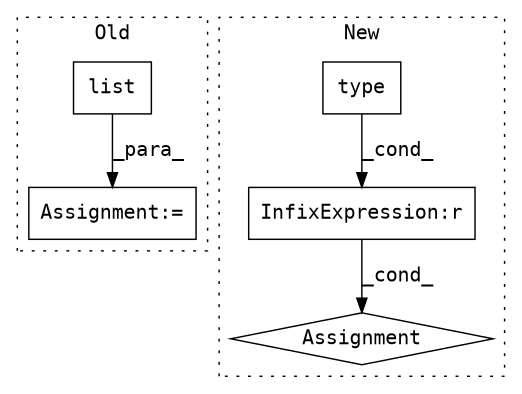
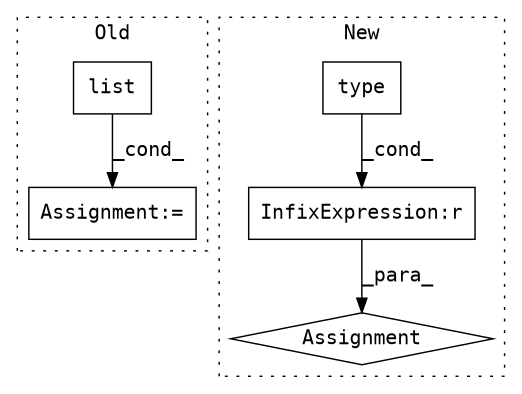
(148, 151) -> (148, 151)
(398, 276) -> (398, 276)
